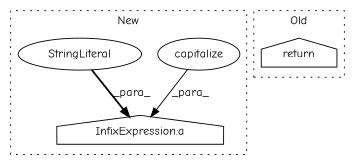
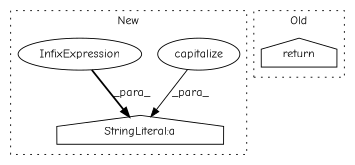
(80, 54) -> (80, 54)
(140, 131) -> (140, 131)
